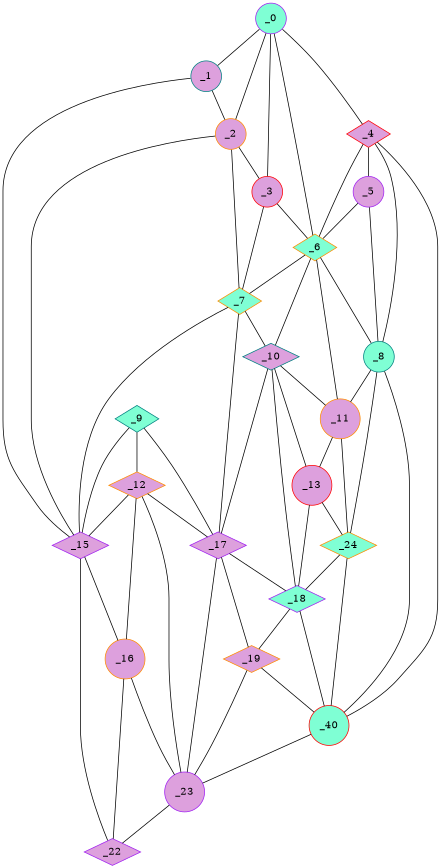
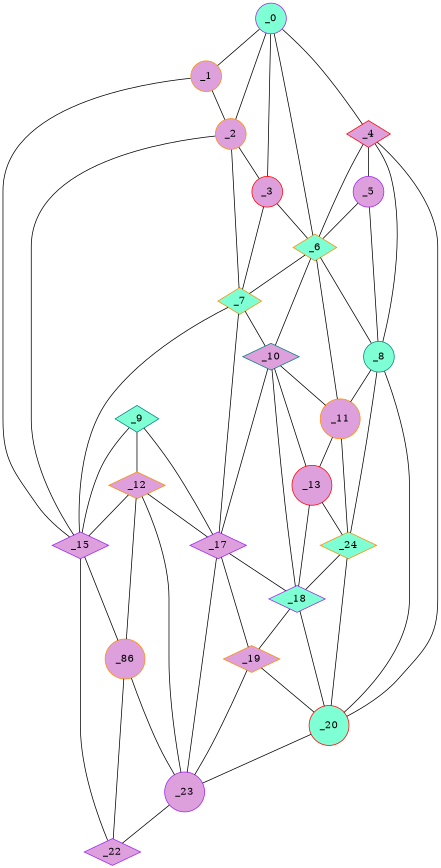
(206, 76) -> (206, 76)
(125, 659) -> (125, 659)
(329, 726) -> (329, 726)
